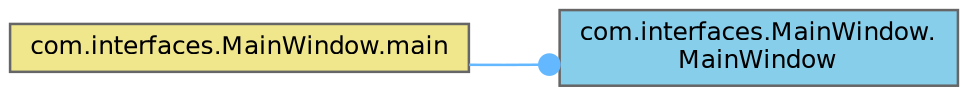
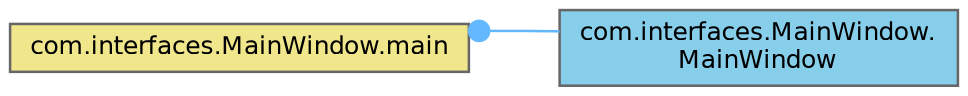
(504, 65) -> (525, 31)
